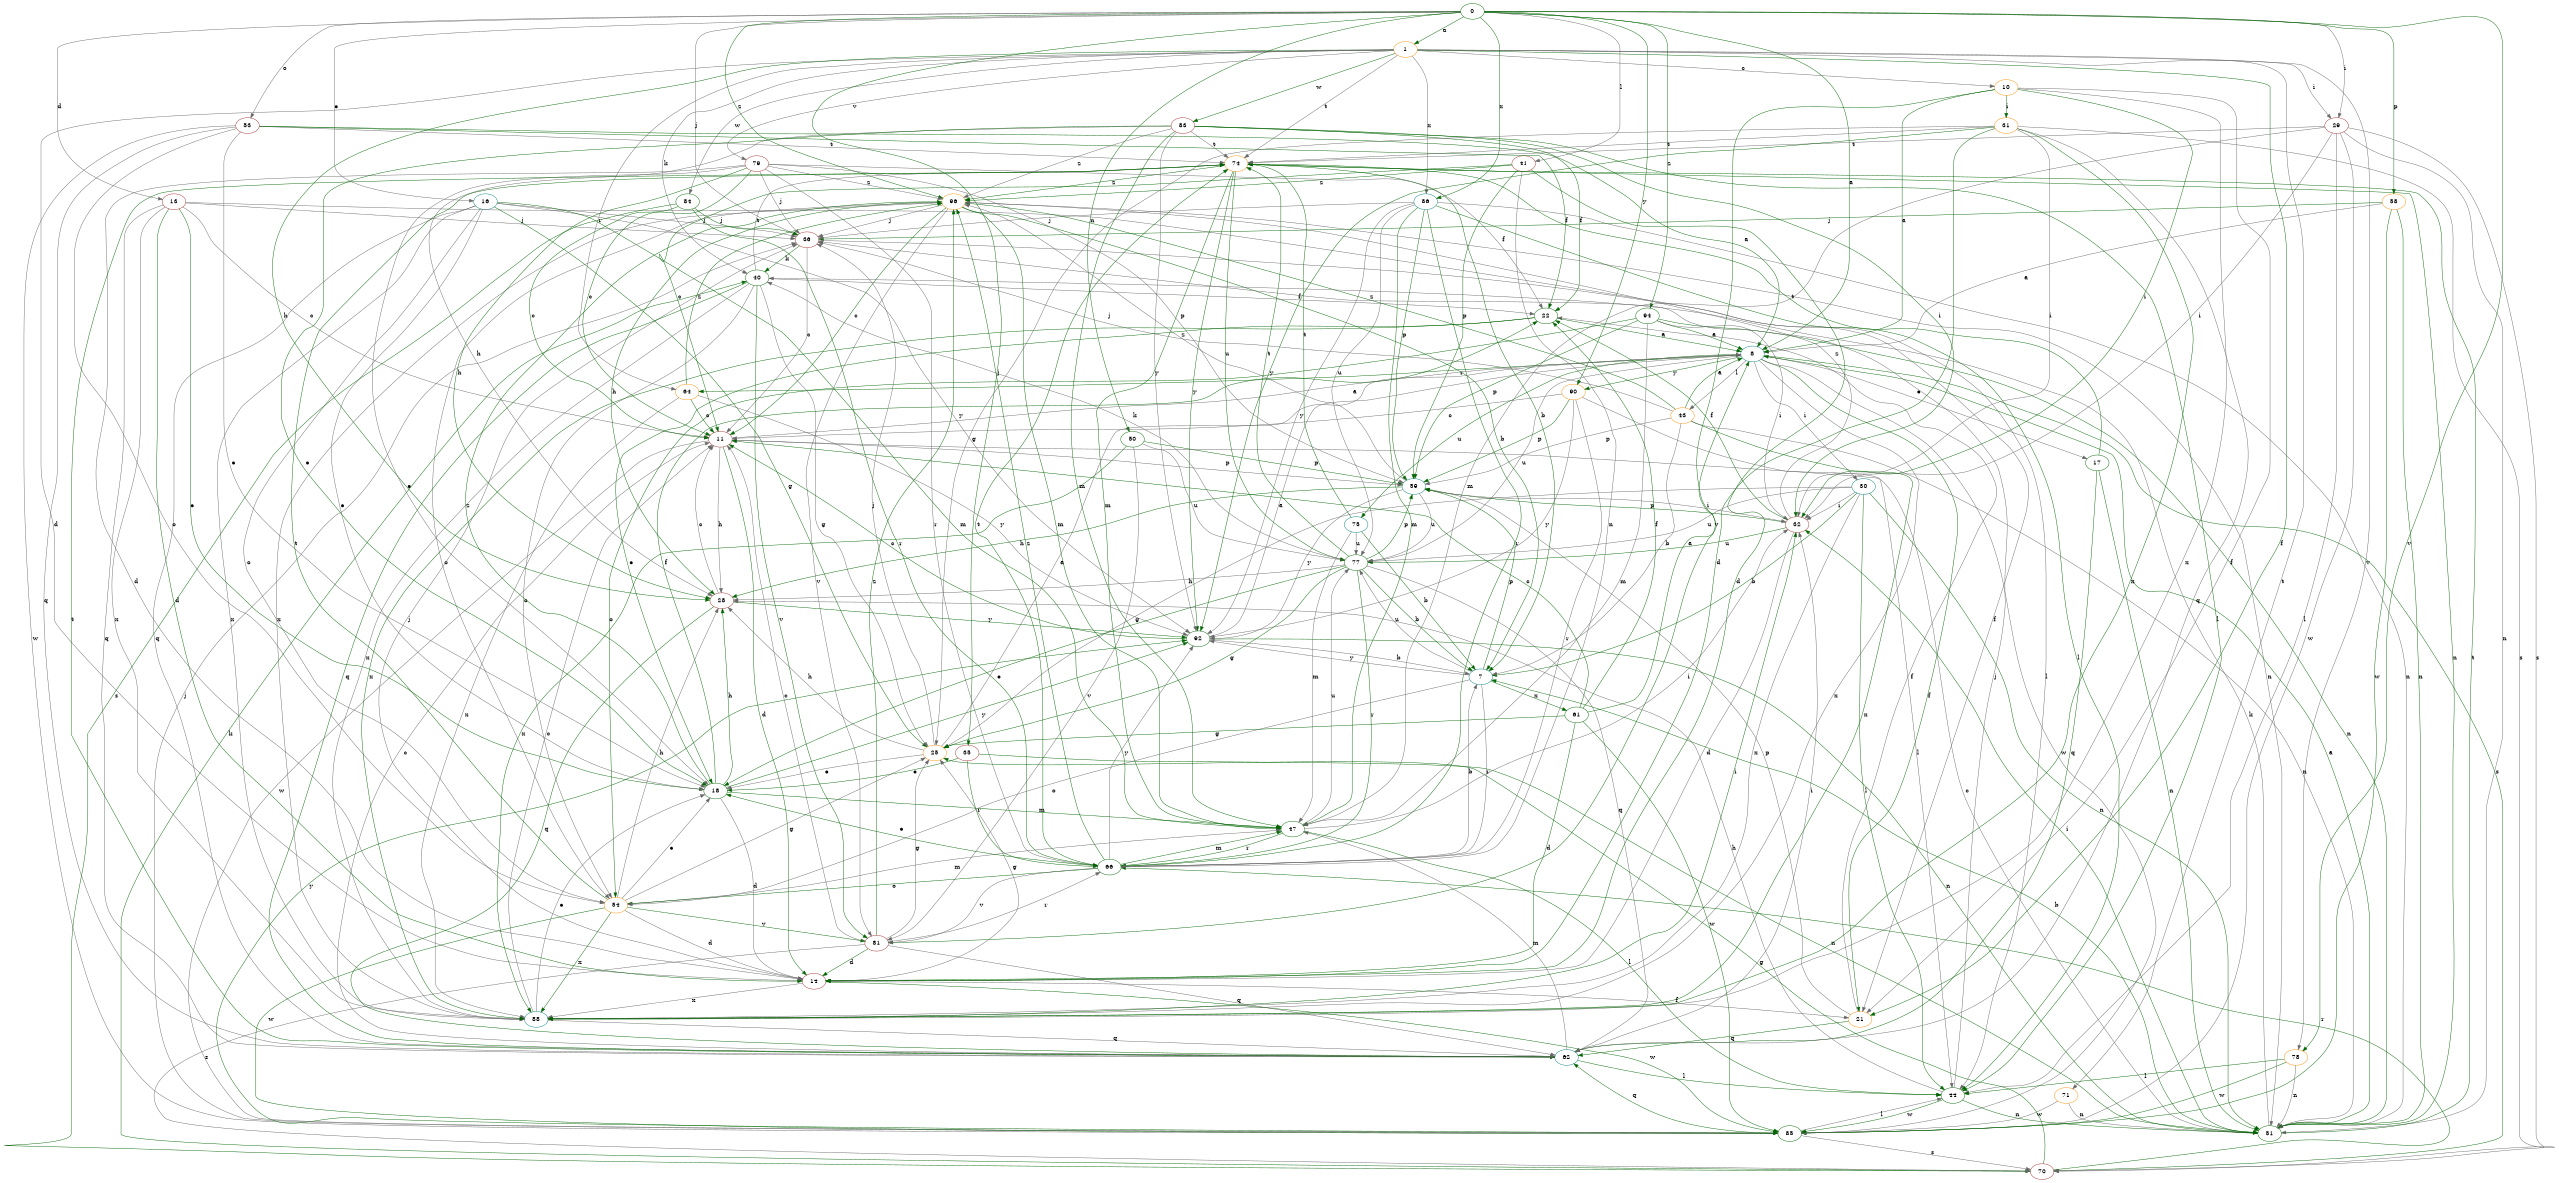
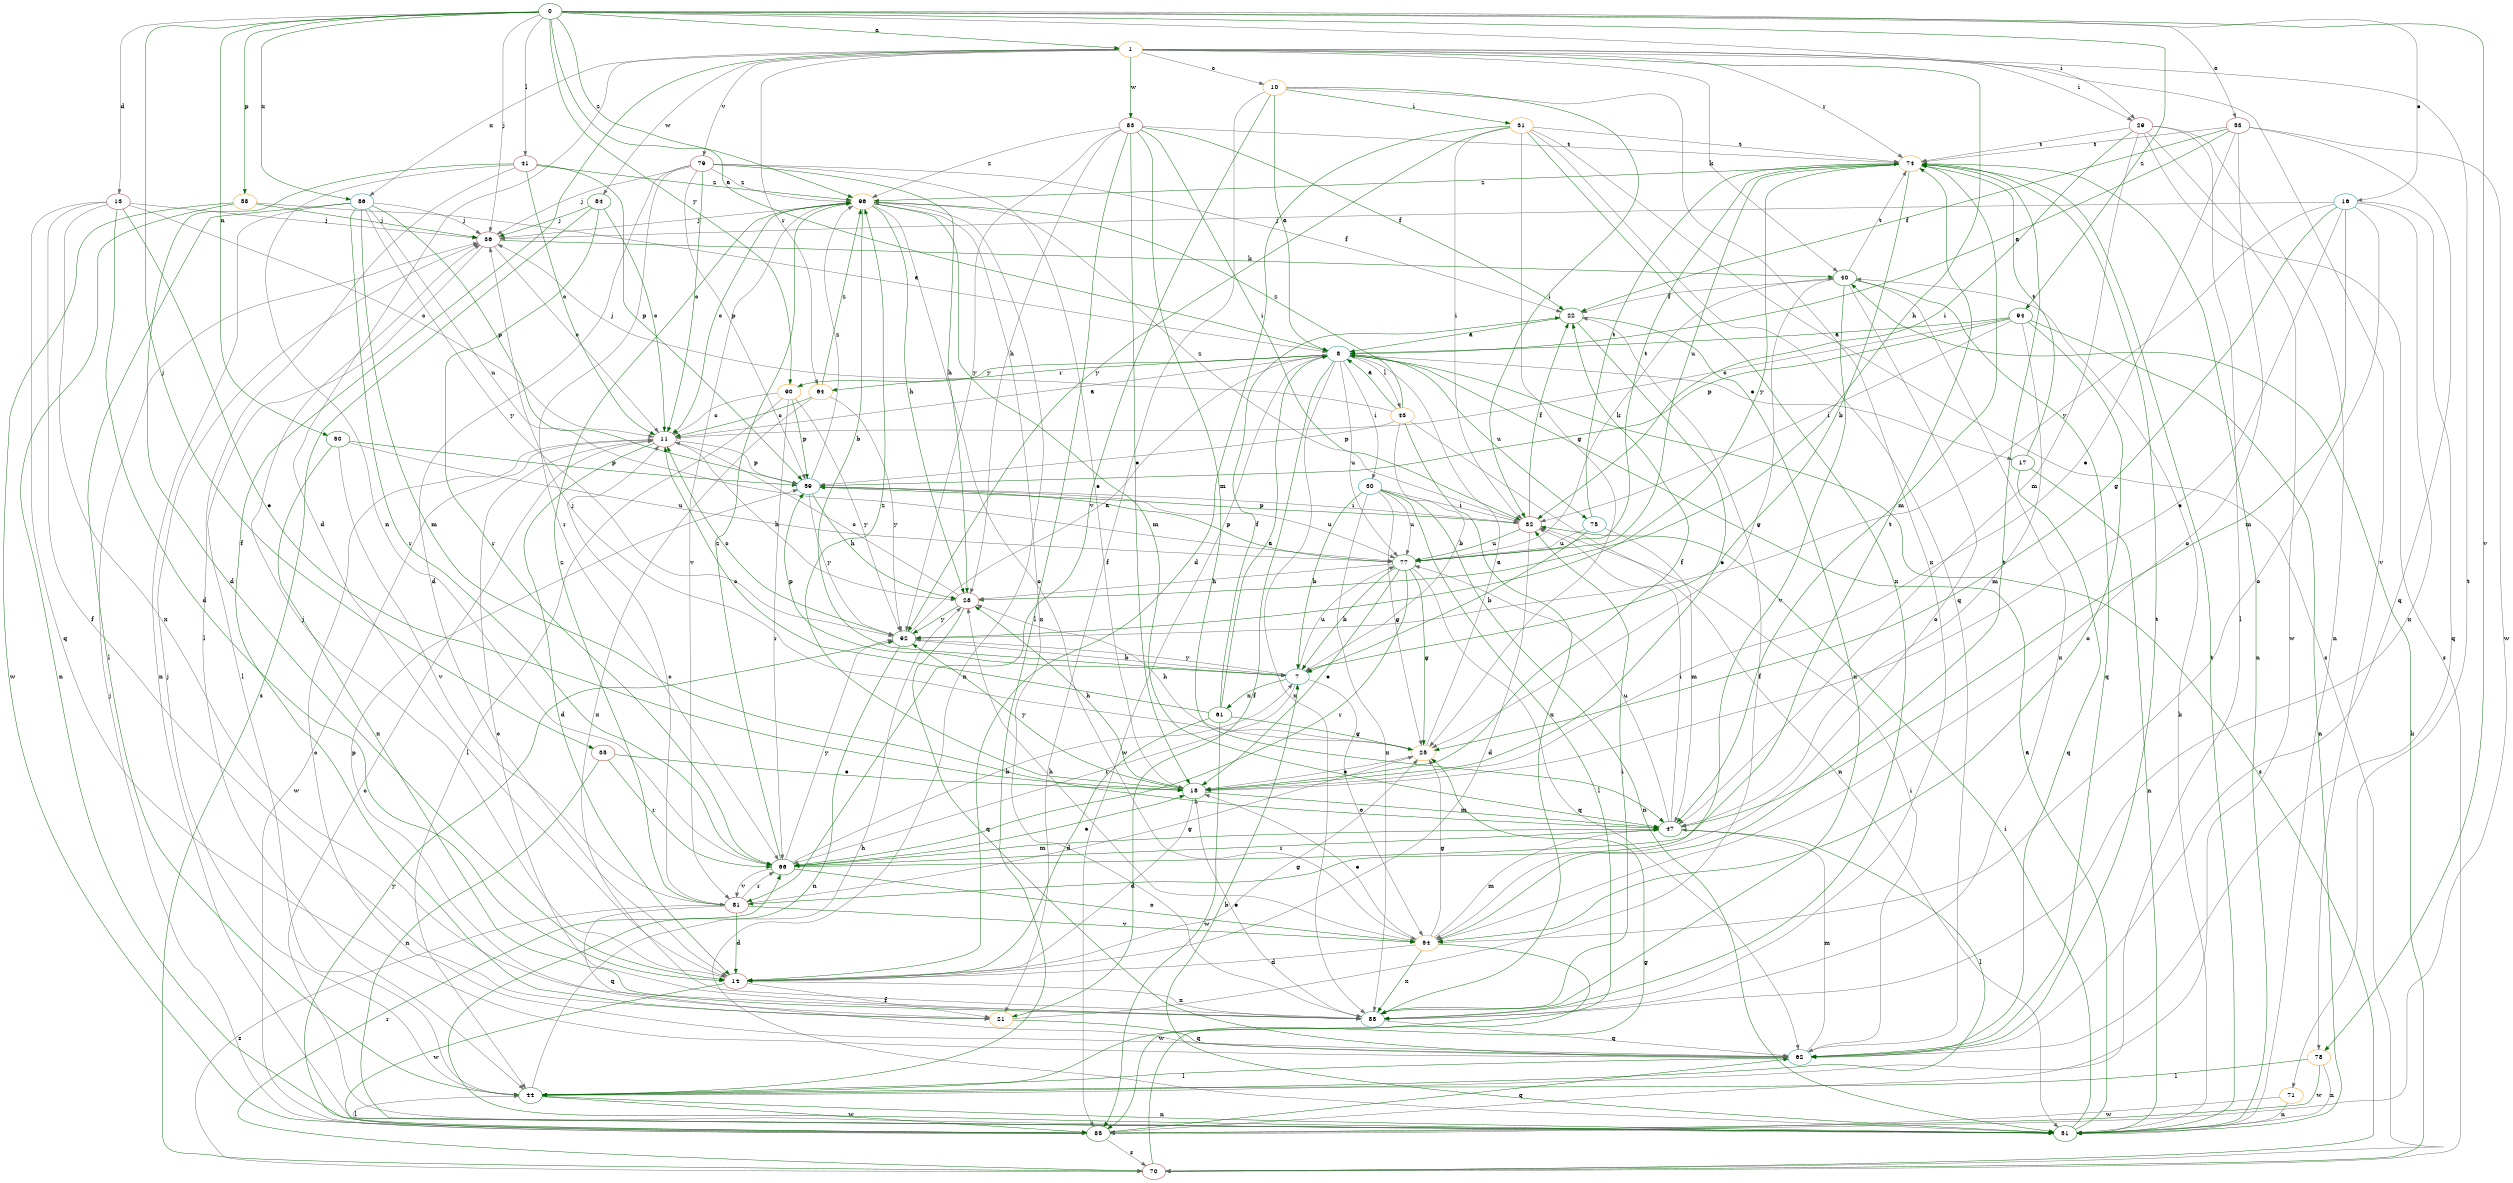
(1326, 107) -> (1824, 107)
(2111, 390) -> (1847, 340)
none -> (1283, 430)
none -> (203, 624)
(744, 924) -> (1063, 923)
